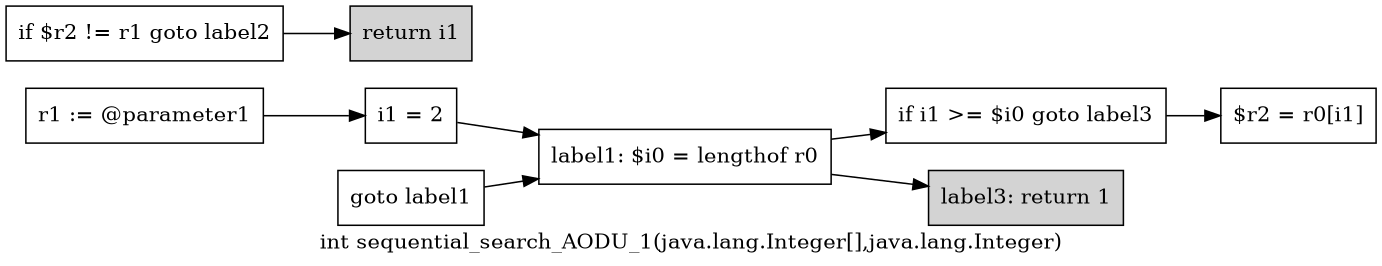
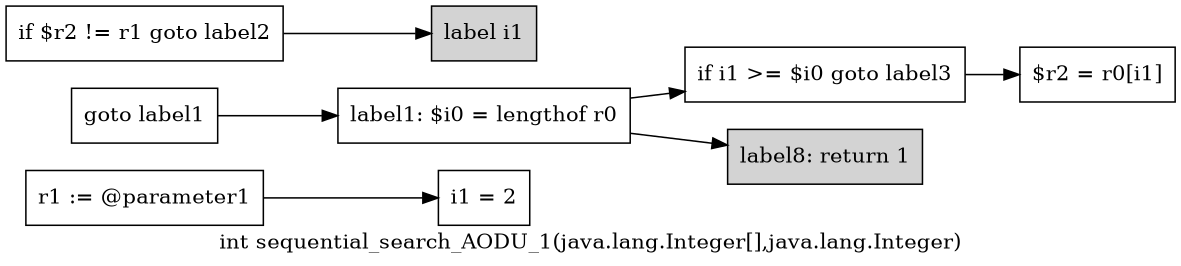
(411, 33) -> (484, 33)
(490, 127) -> none
(1026, 198) -> (825, 157)
